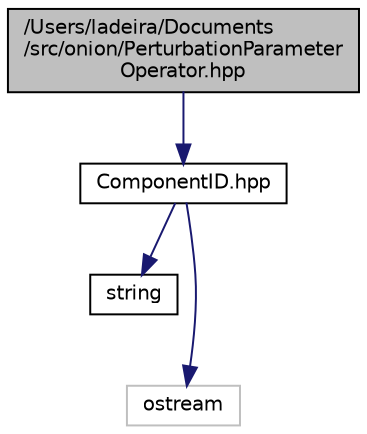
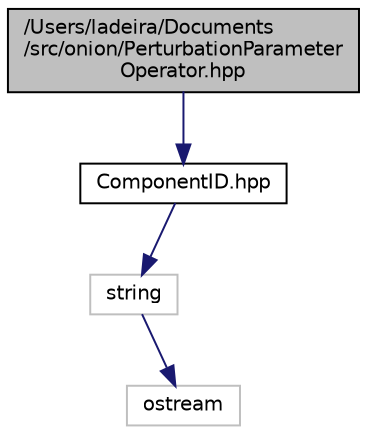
(196, 284) -> (154, 341)
(134, 295) -> (134, 295)
